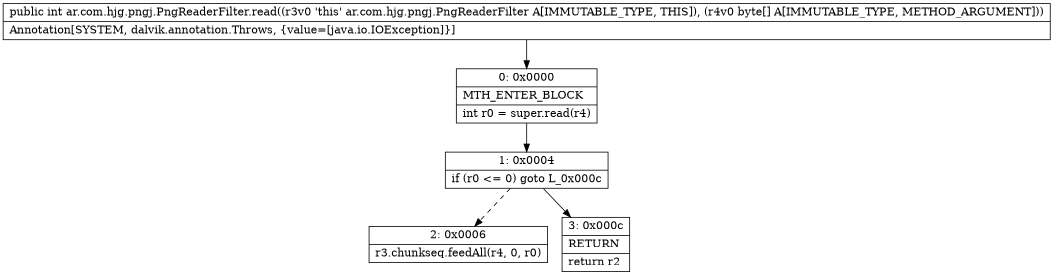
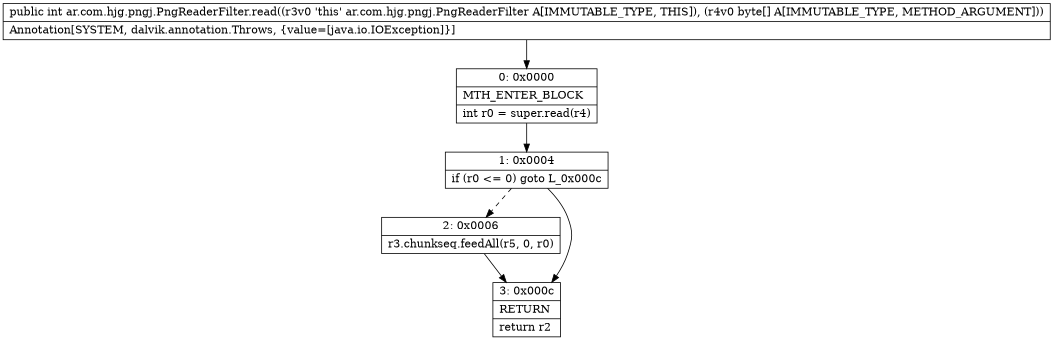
(458, 253) -> (471, 244)
none -> (493, 265)
